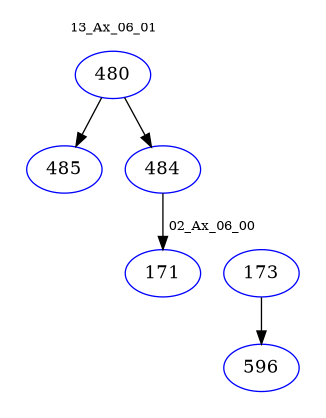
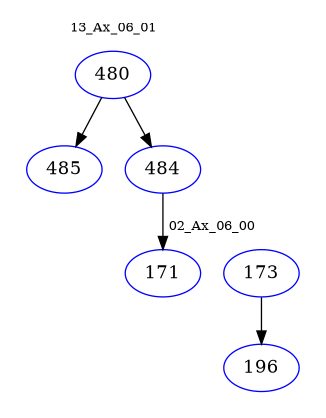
(261, 368) -> (261, 368)
